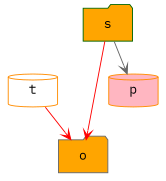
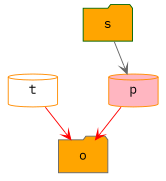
(96, 86) -> (111, 120)
